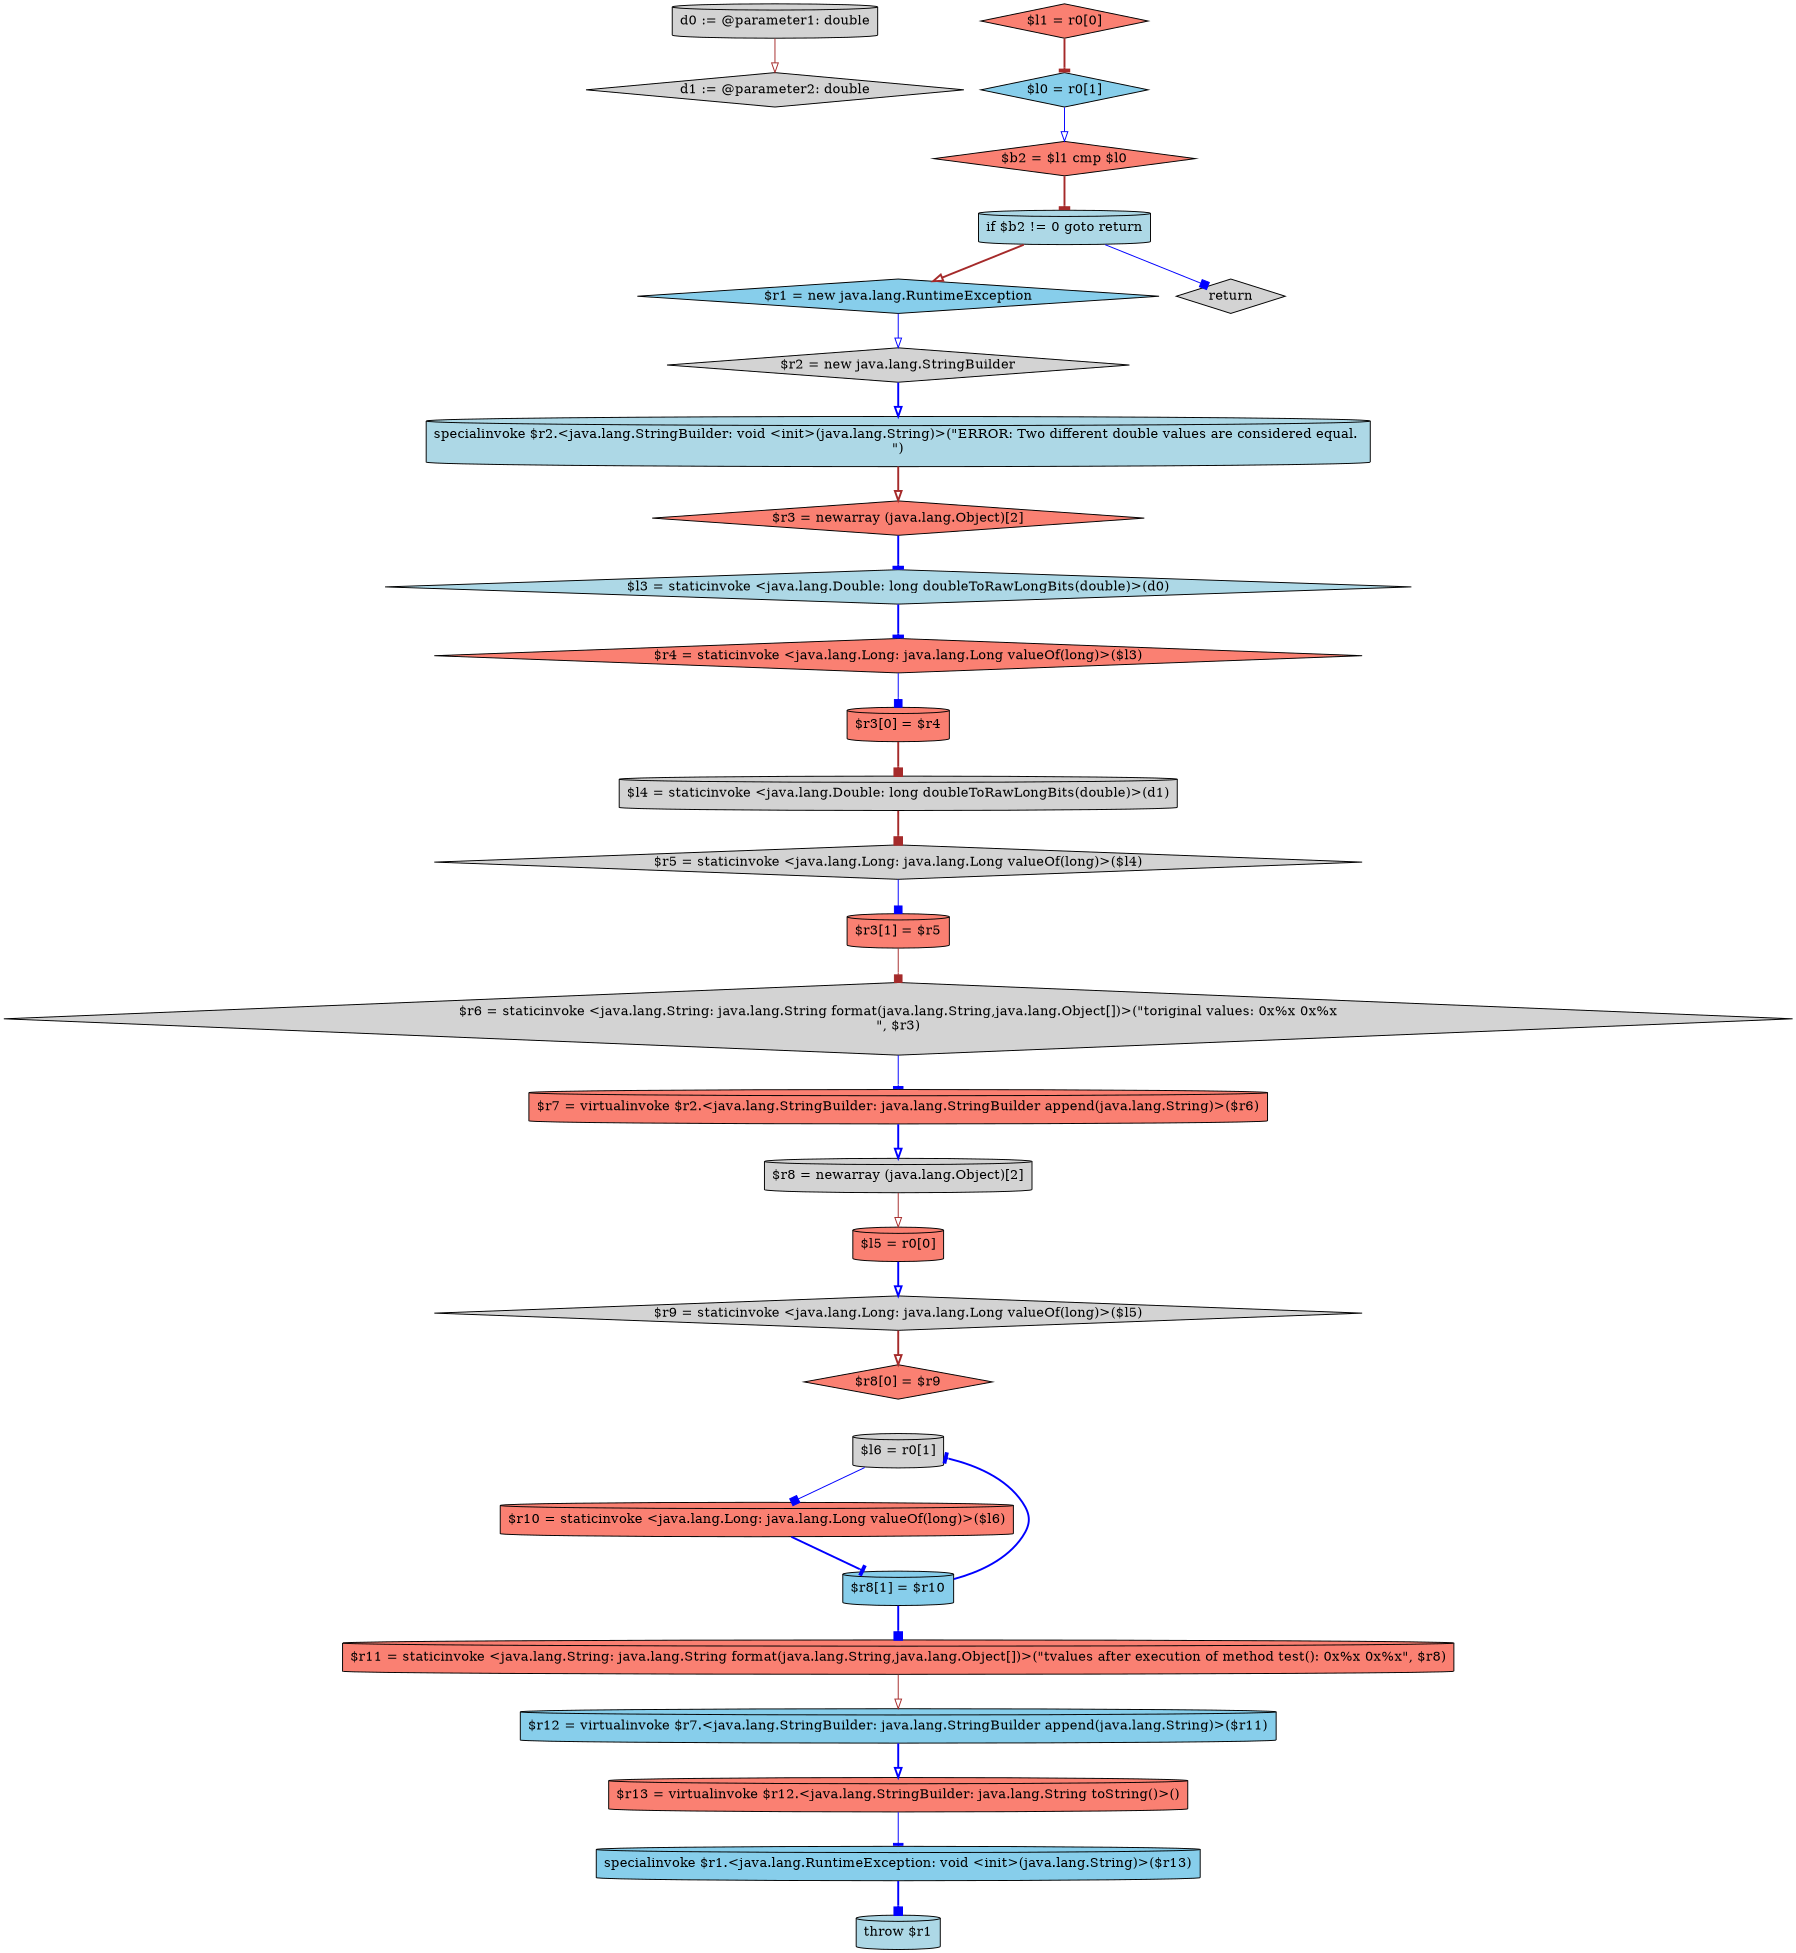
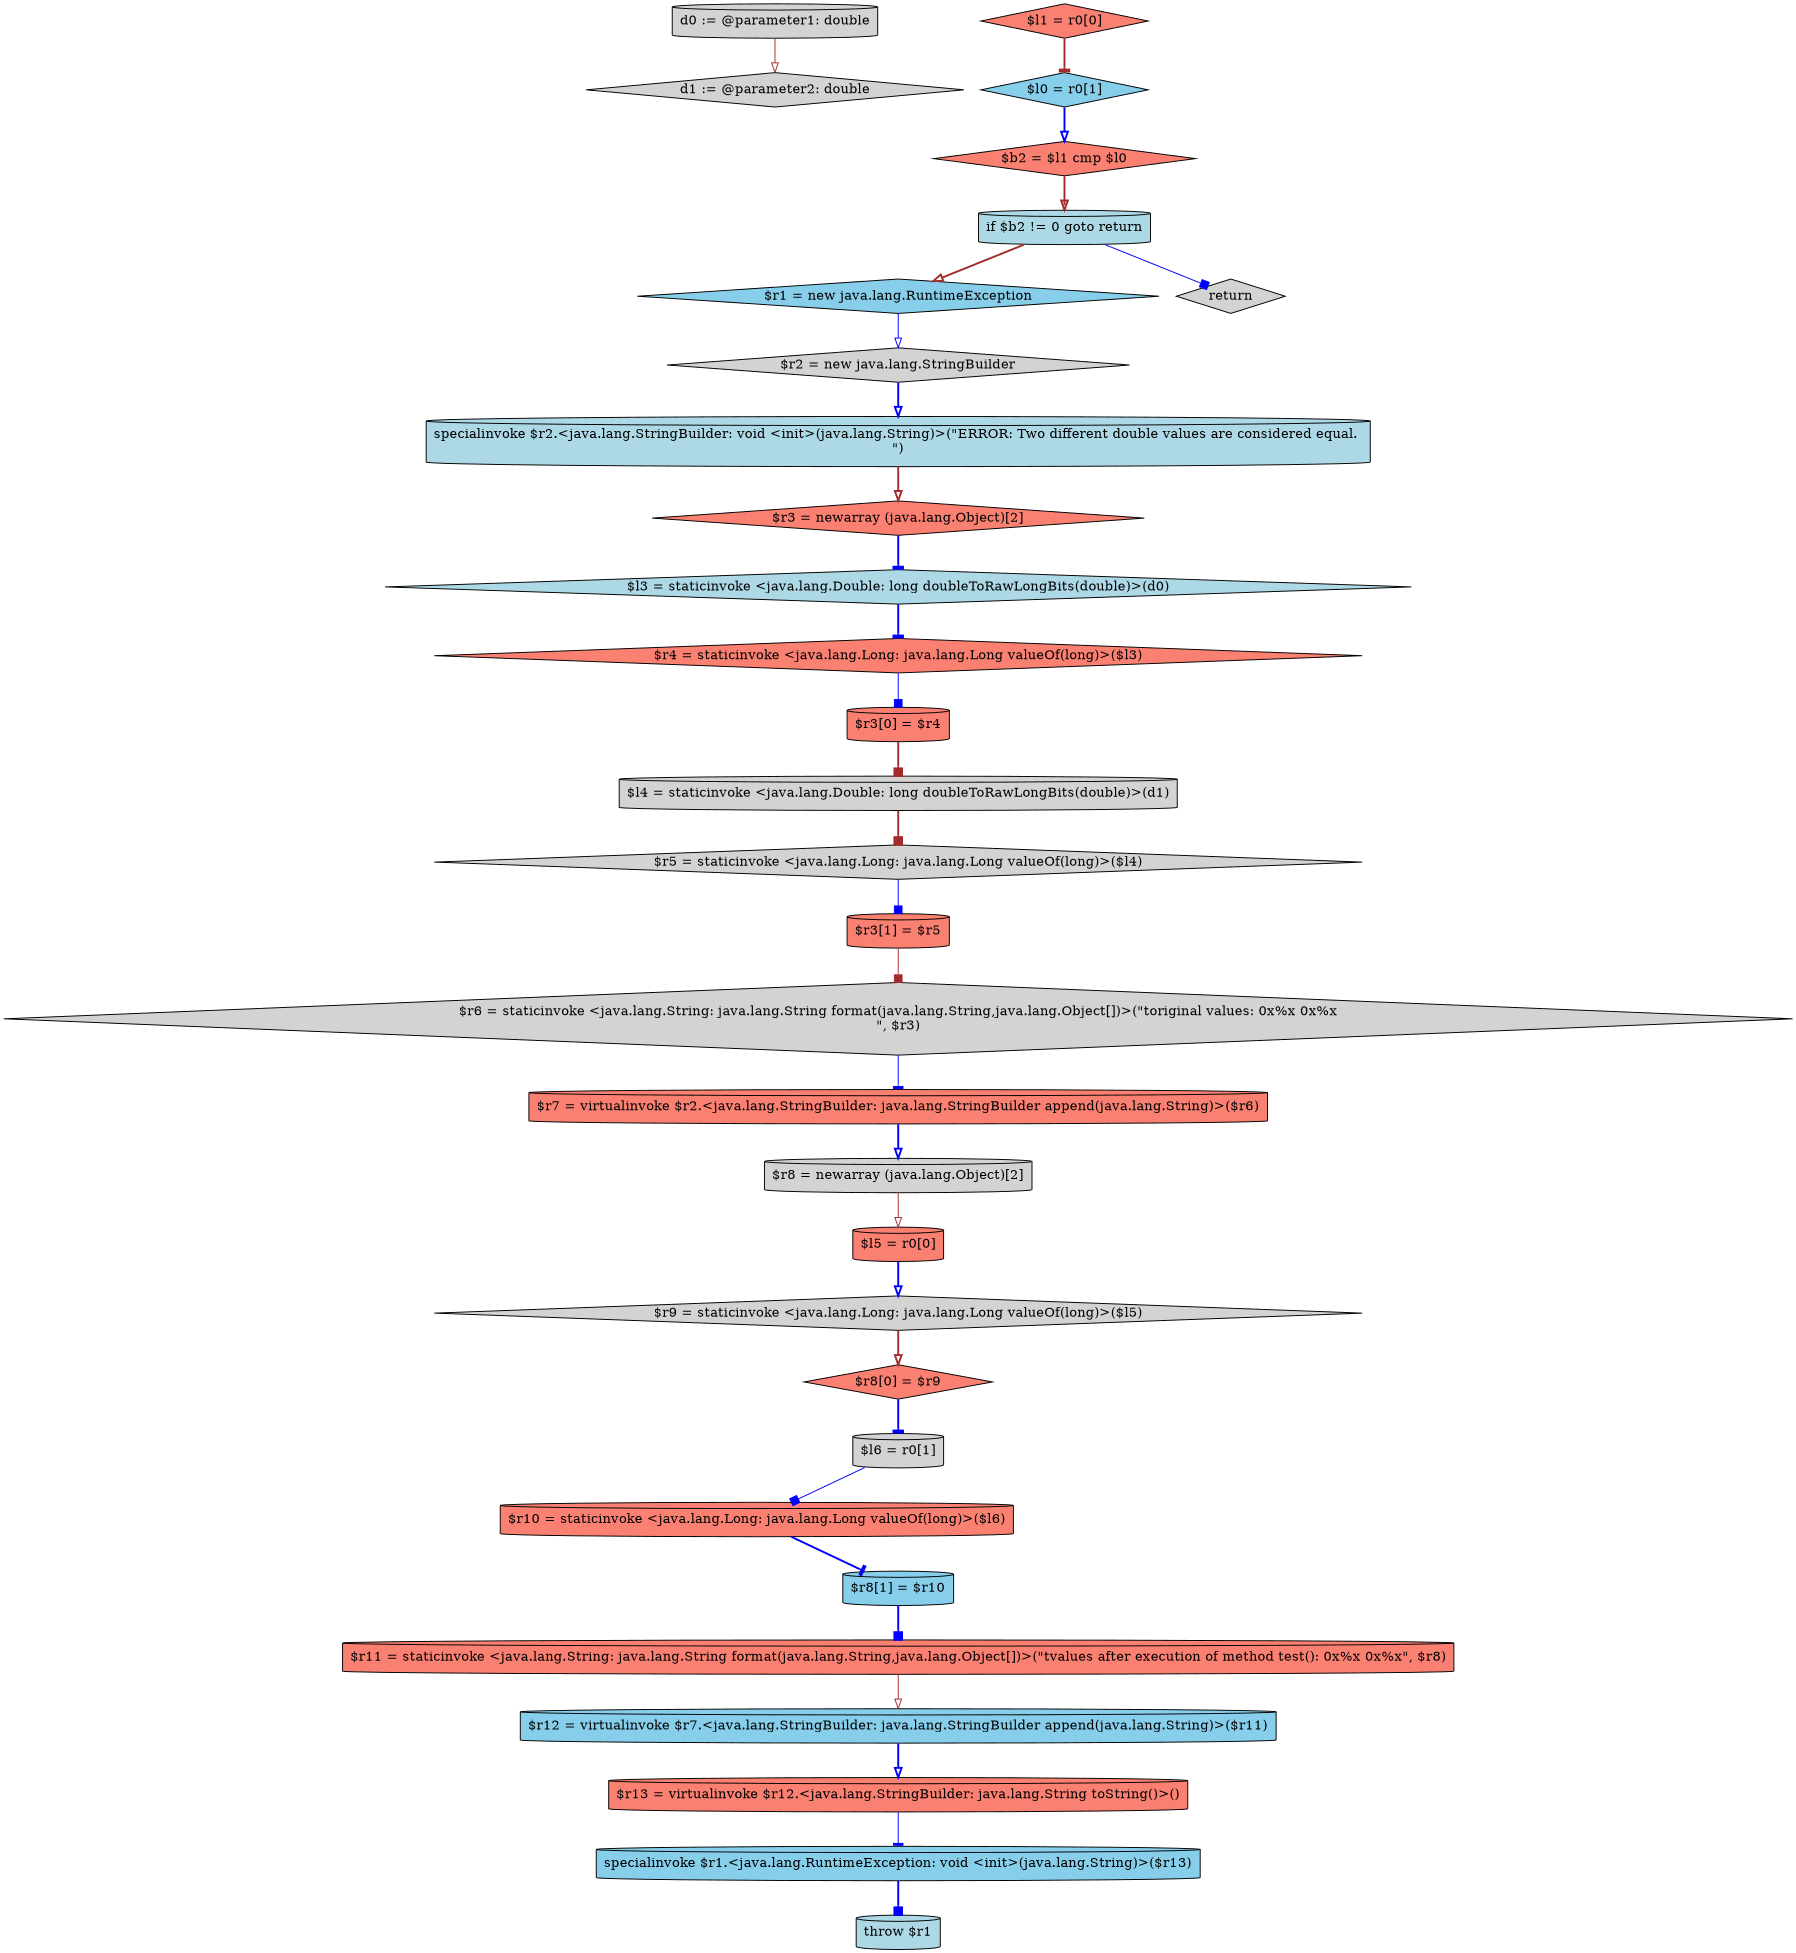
(1064, 119) -> (1064, 119)
(1064, 191) -> (1064, 191)
(1029, 1517) -> (898, 1414)
